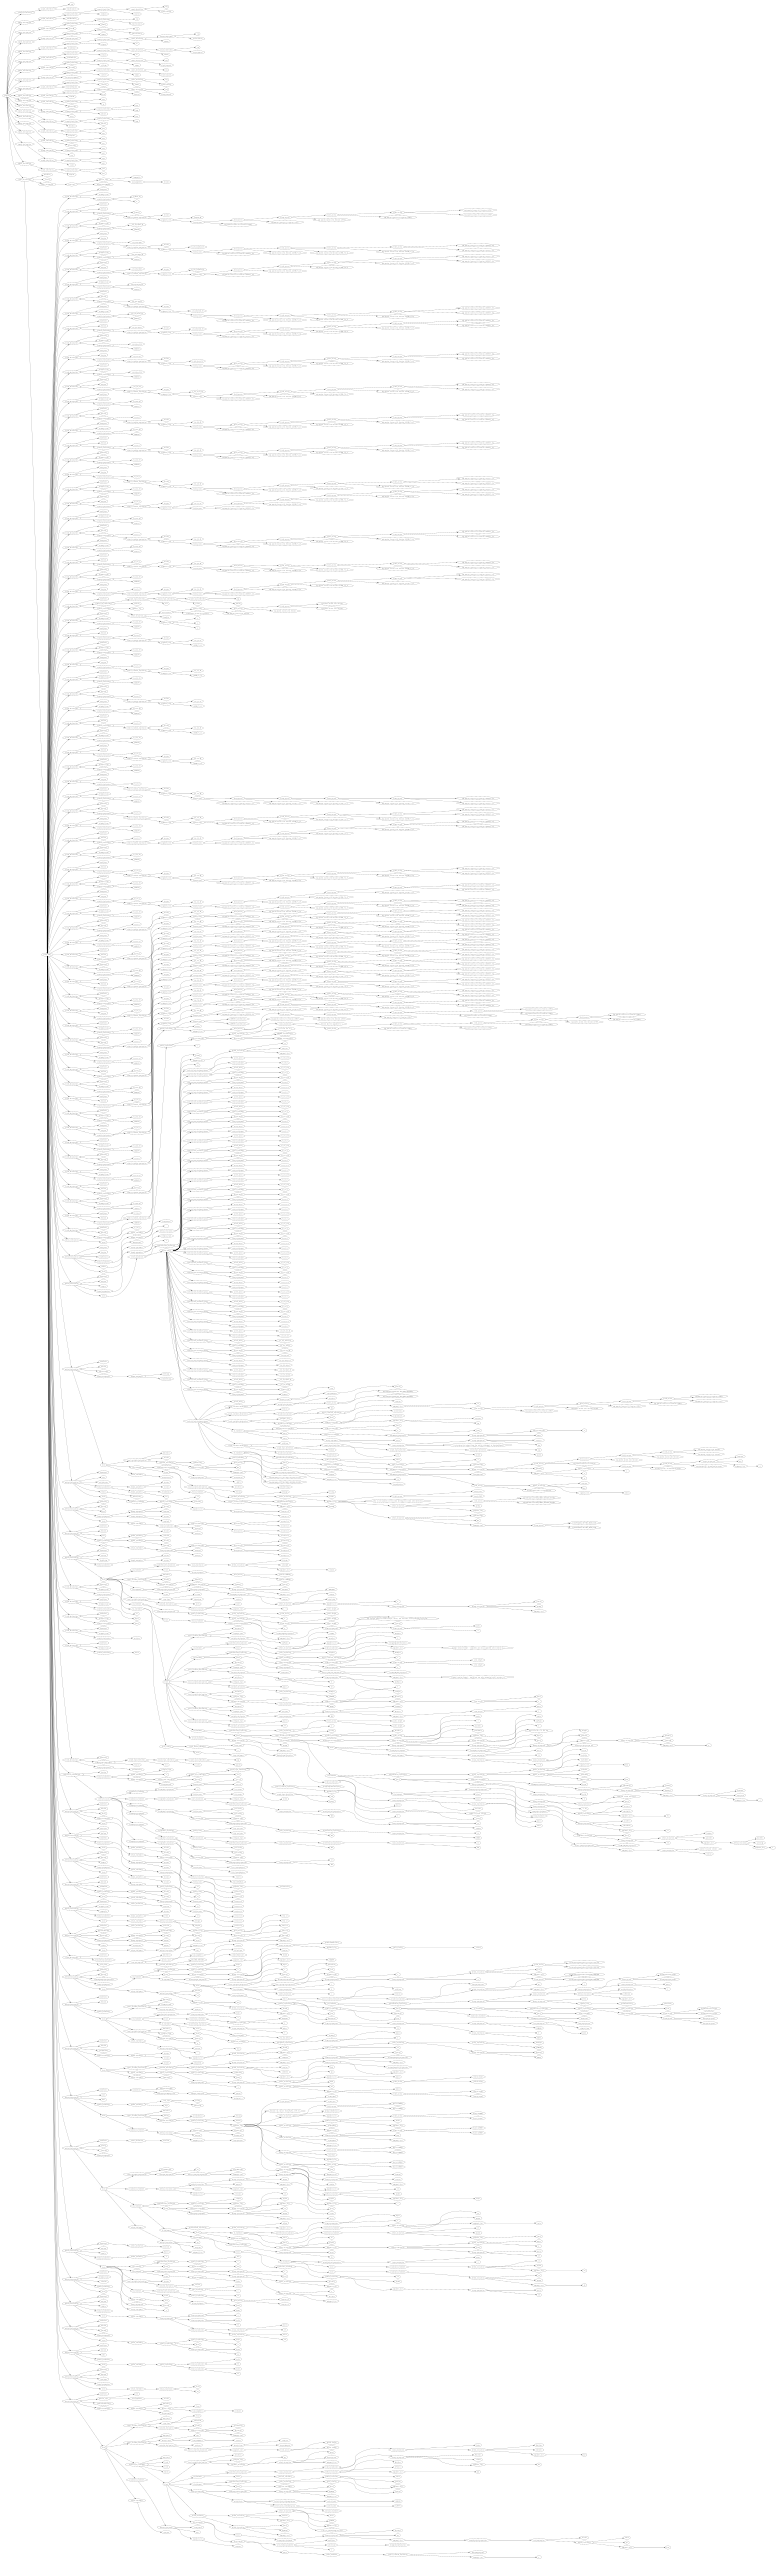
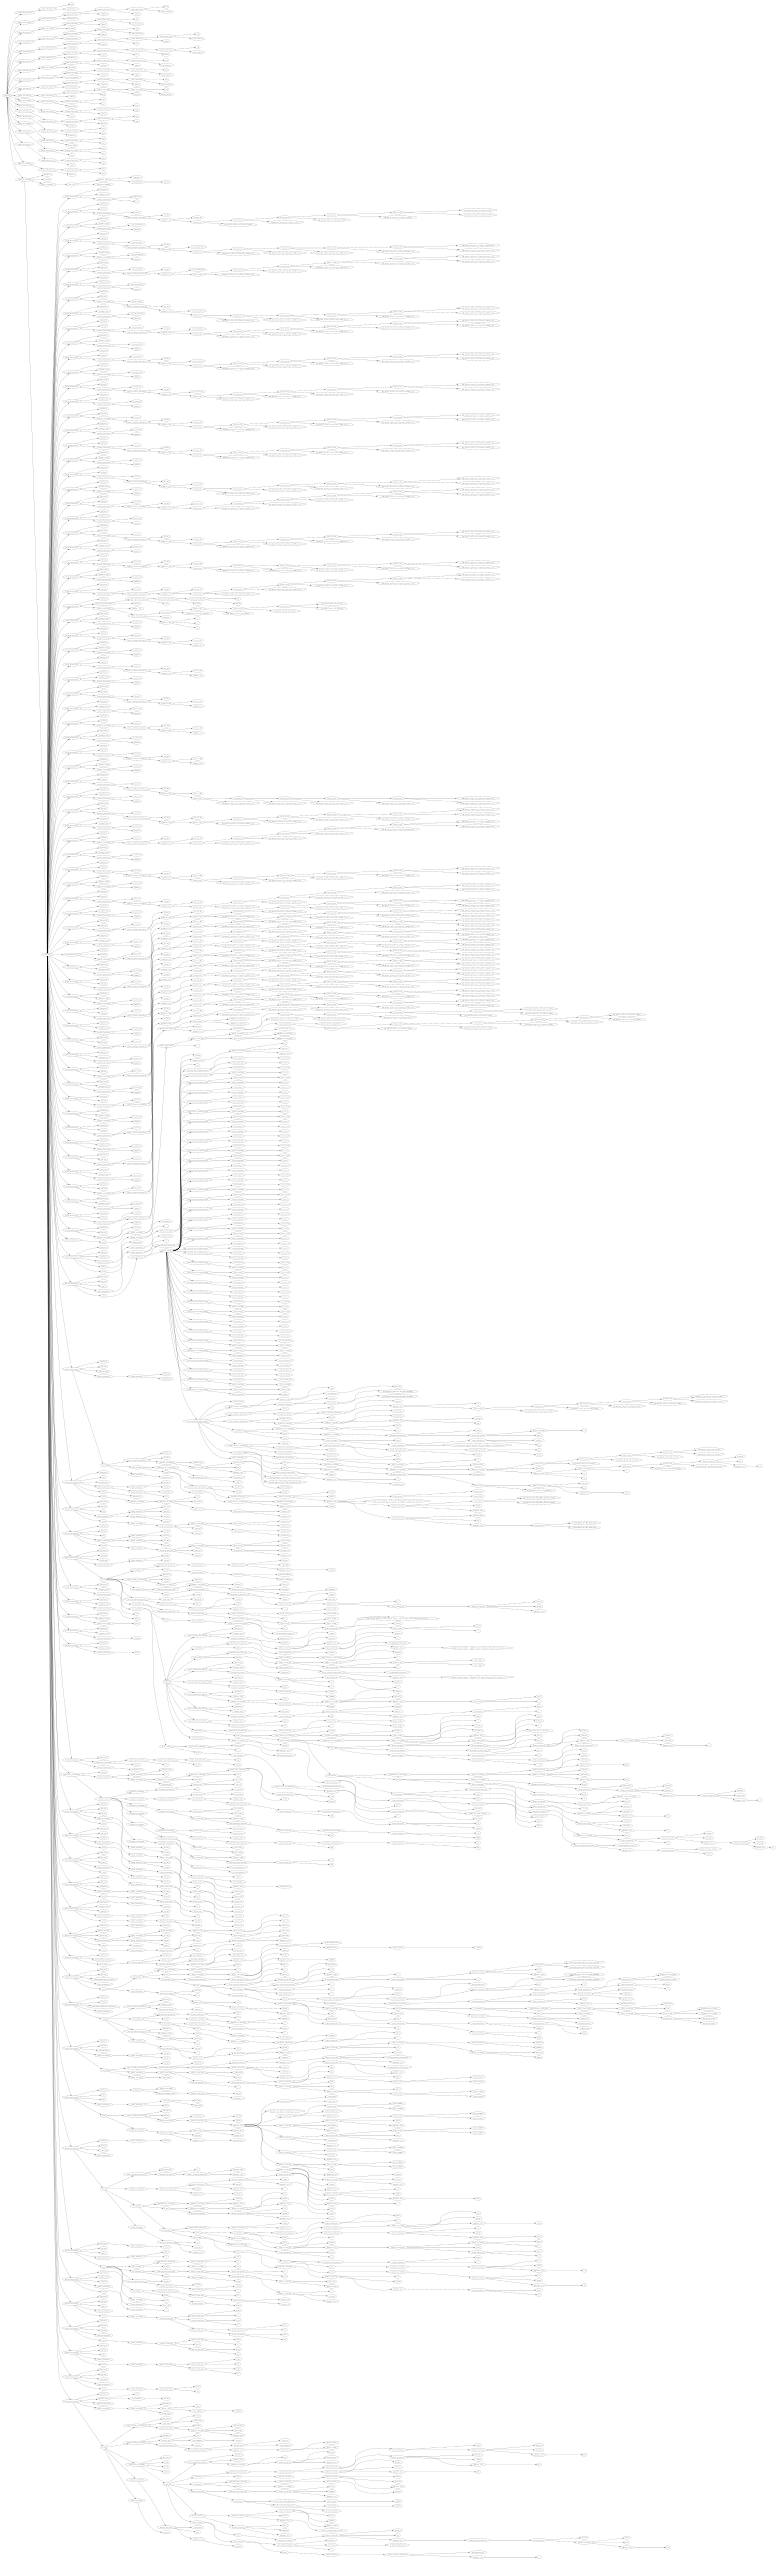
none -> (104, 2007)
